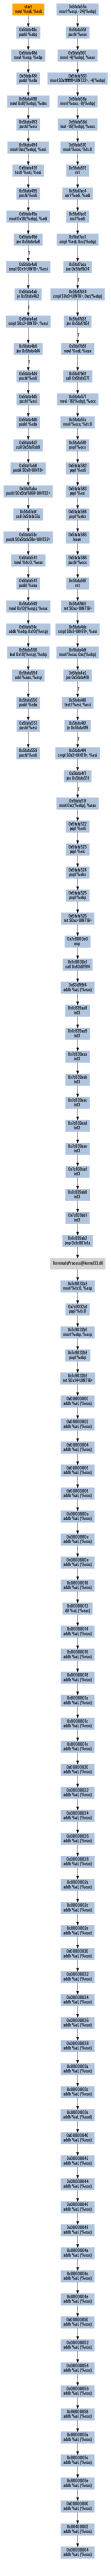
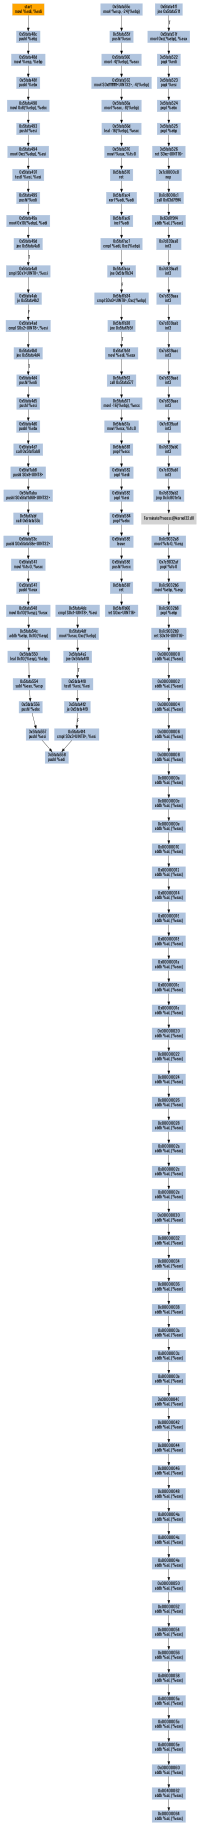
(79, 281) -> (122, 285)
(78, 616) -> none
(78, 763) -> (68, 745)
(78, 1609) -> (169, 873)
(78, 2115) -> (169, 1379)
